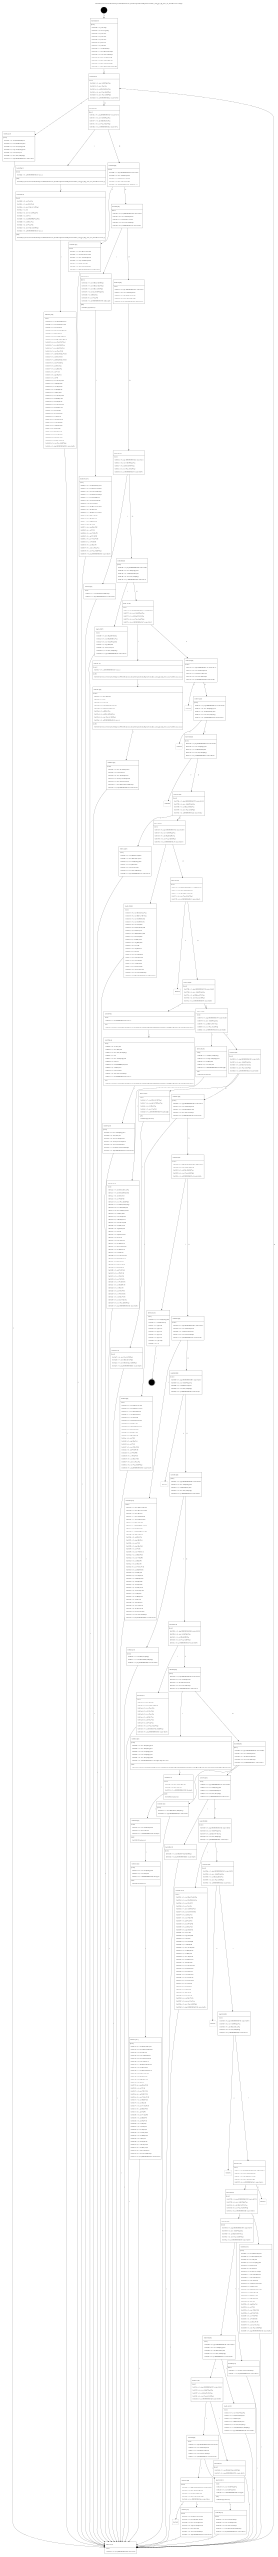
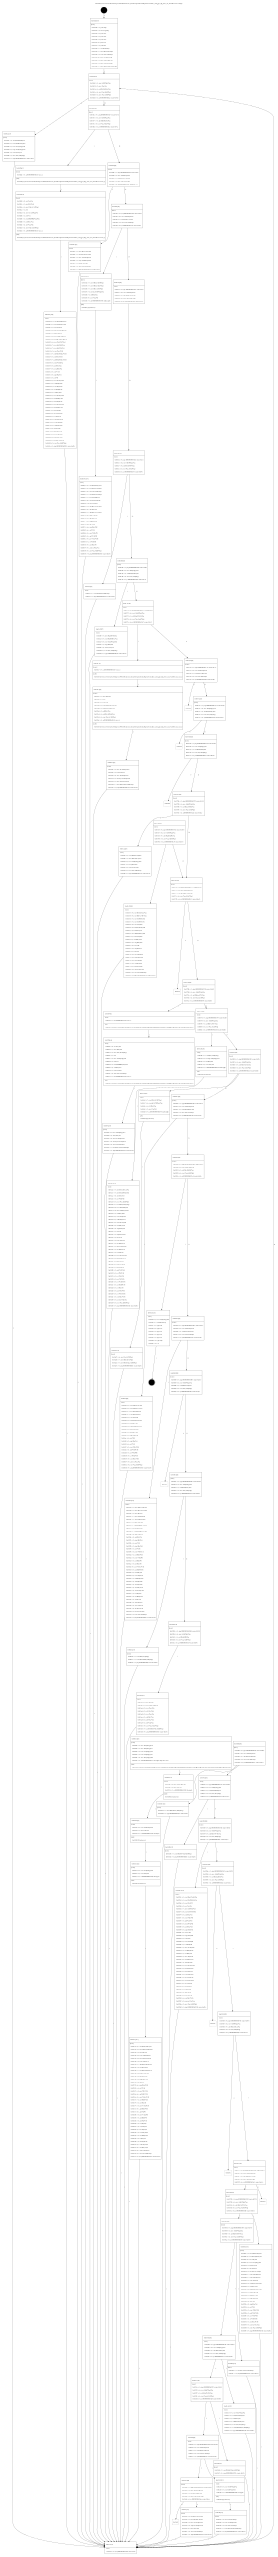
(179, 818) -> (188, 846)
(185, 1679) -> none
